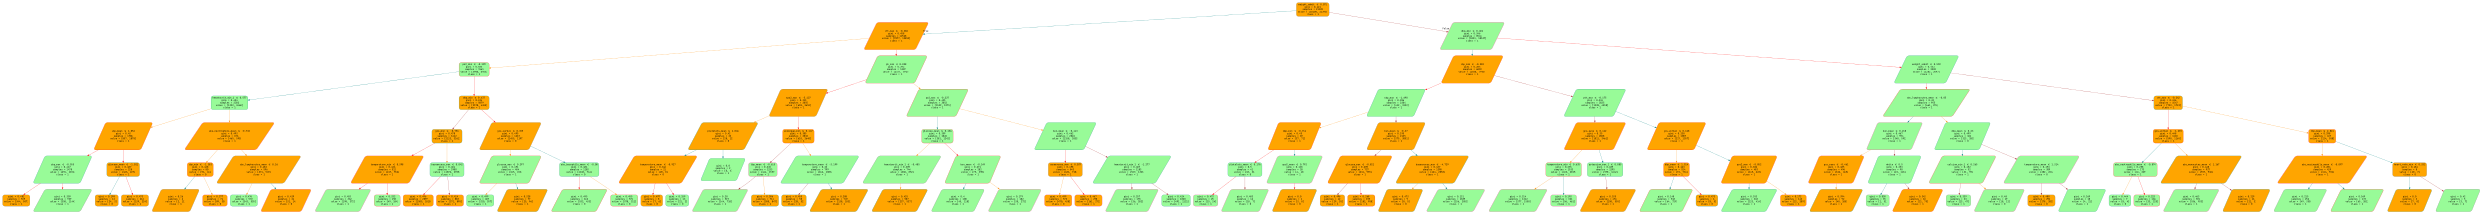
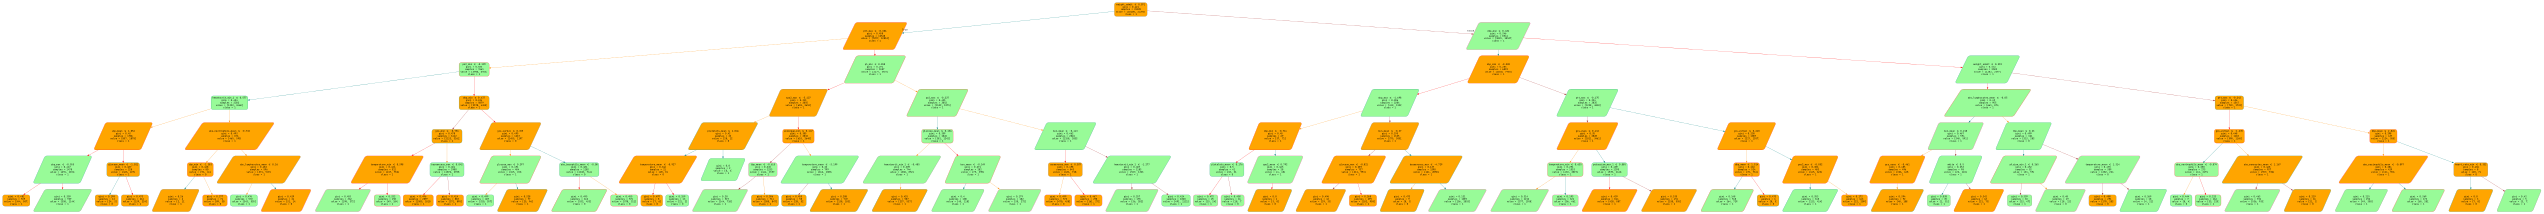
(1245, 200) -> (1233, 200)
(1332, 200) -> (1321, 200)
none -> (1610, 200)
